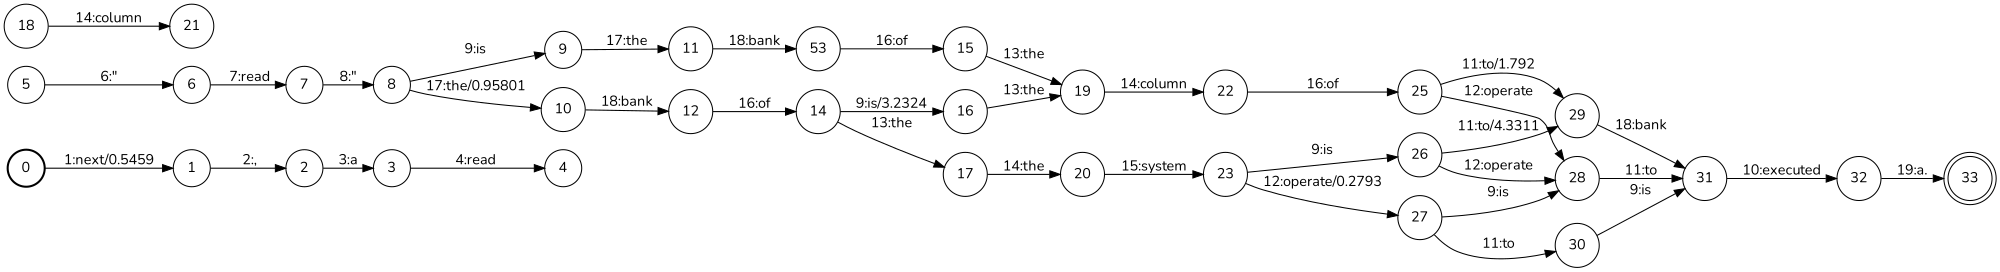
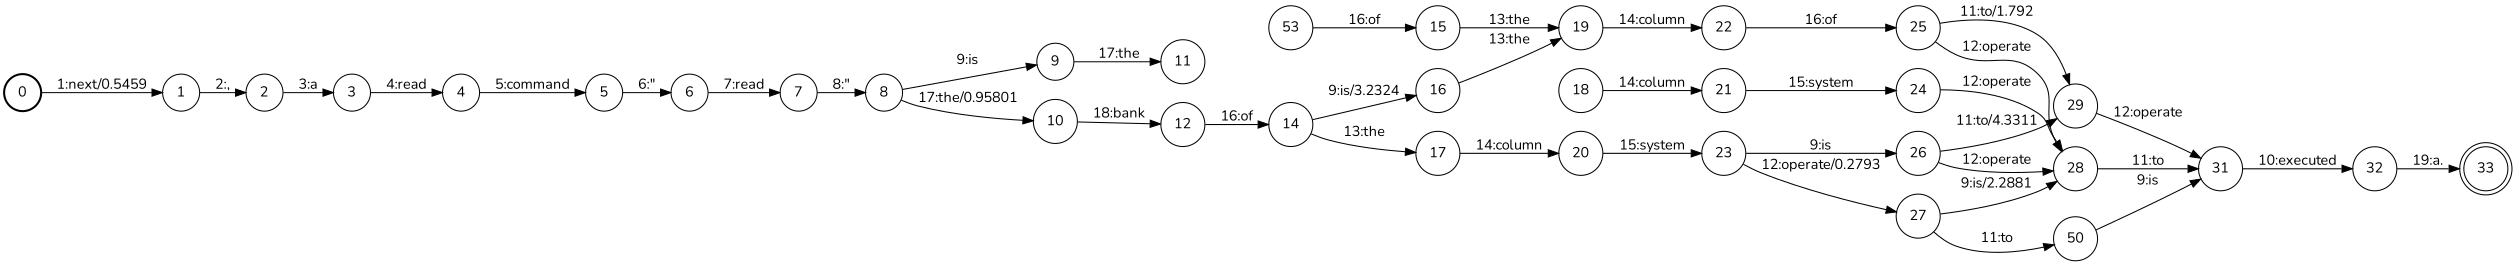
(749, 49) -> none
none -> (1918, 91)
none -> (527, 93)
(1641, 126) -> (2148, 113)
(1024, 167) -> (1509, 146)
(1499, 192) -> (1997, 184)
(1577, 245) -> (2076, 239)
